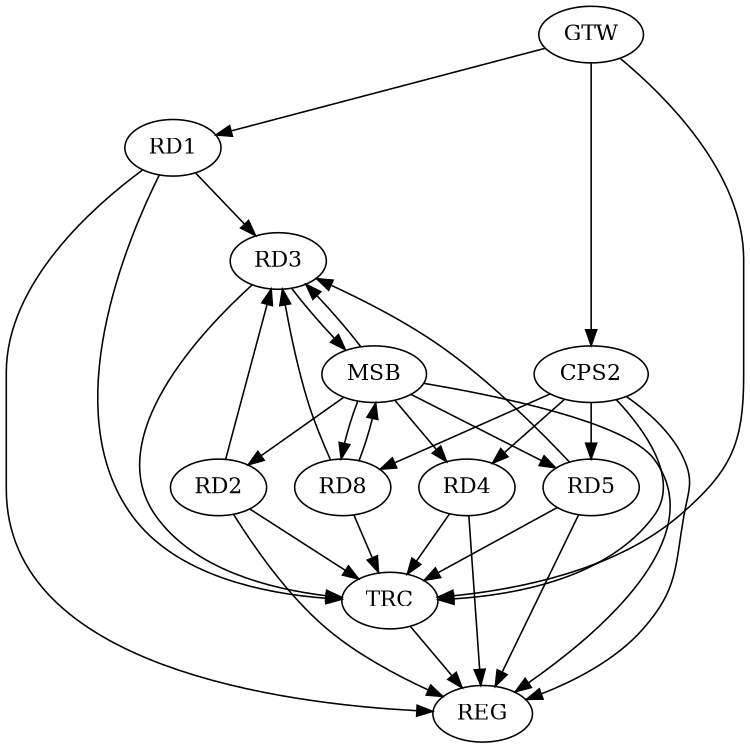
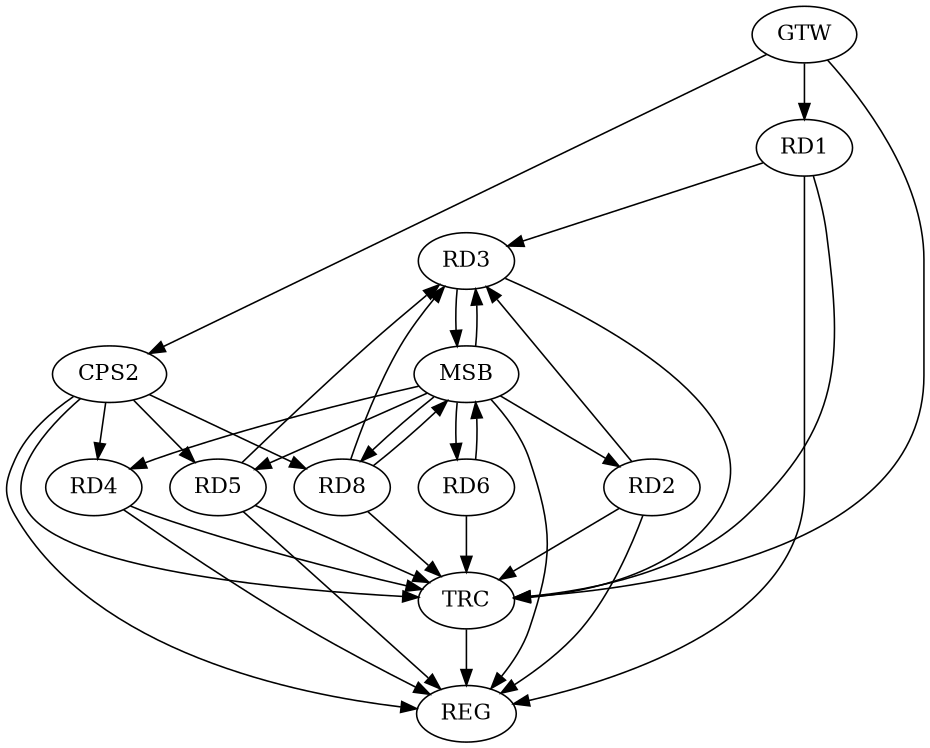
none -> (466, 487)
